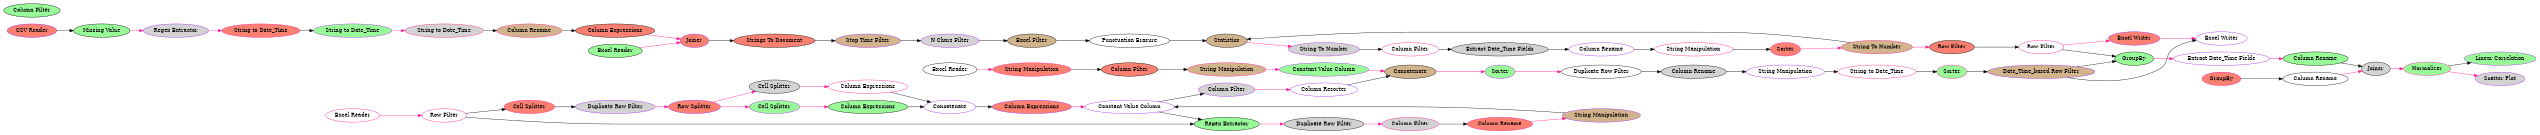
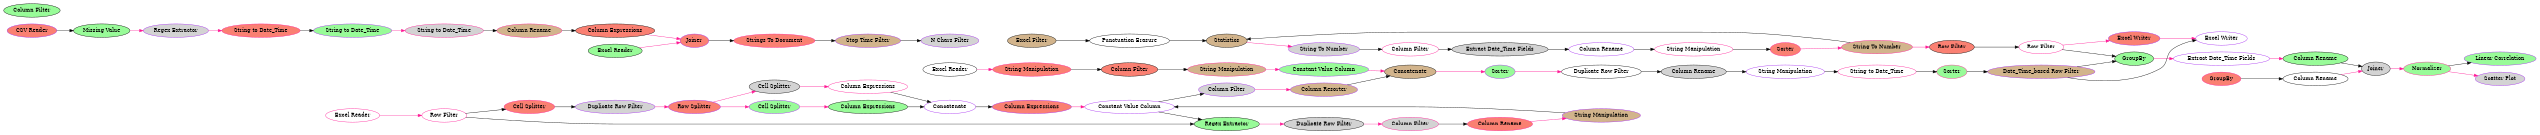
(774, 41) -> (774, 41)
(991, 41) -> none
(1324, 90) -> (1324, 90)
